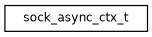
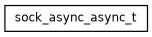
(76, 18) -> (76, 18)
